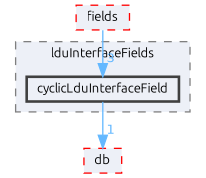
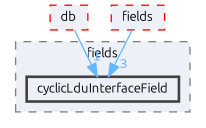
(103, 54) -> (103, 54)
(103, 120) -> (84, 50)
